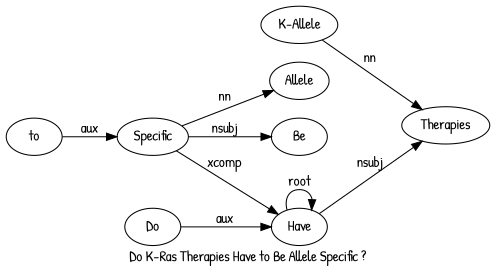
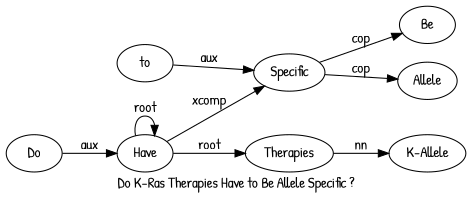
(368, 72) -> (356, 153)
(225, 97) -> (361, 69)
(225, 129) -> (361, 39)
(370, 163) -> (209, 146)
(223, 180) -> (211, 116)
